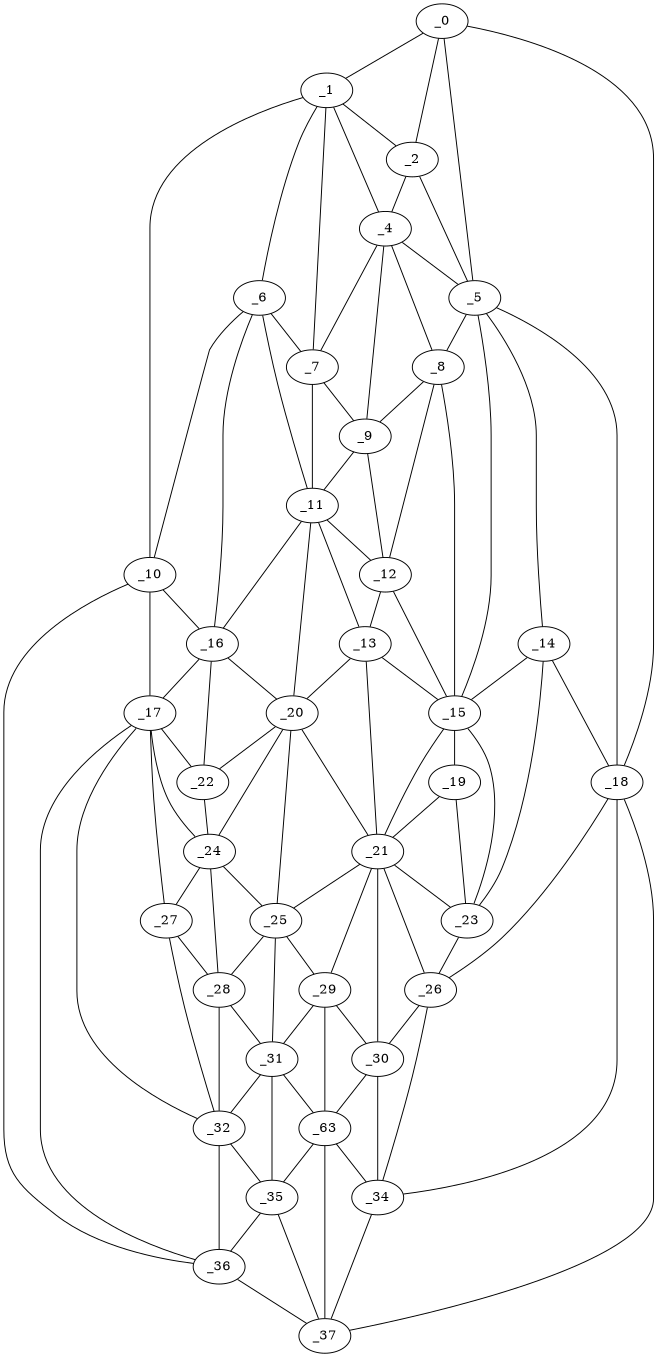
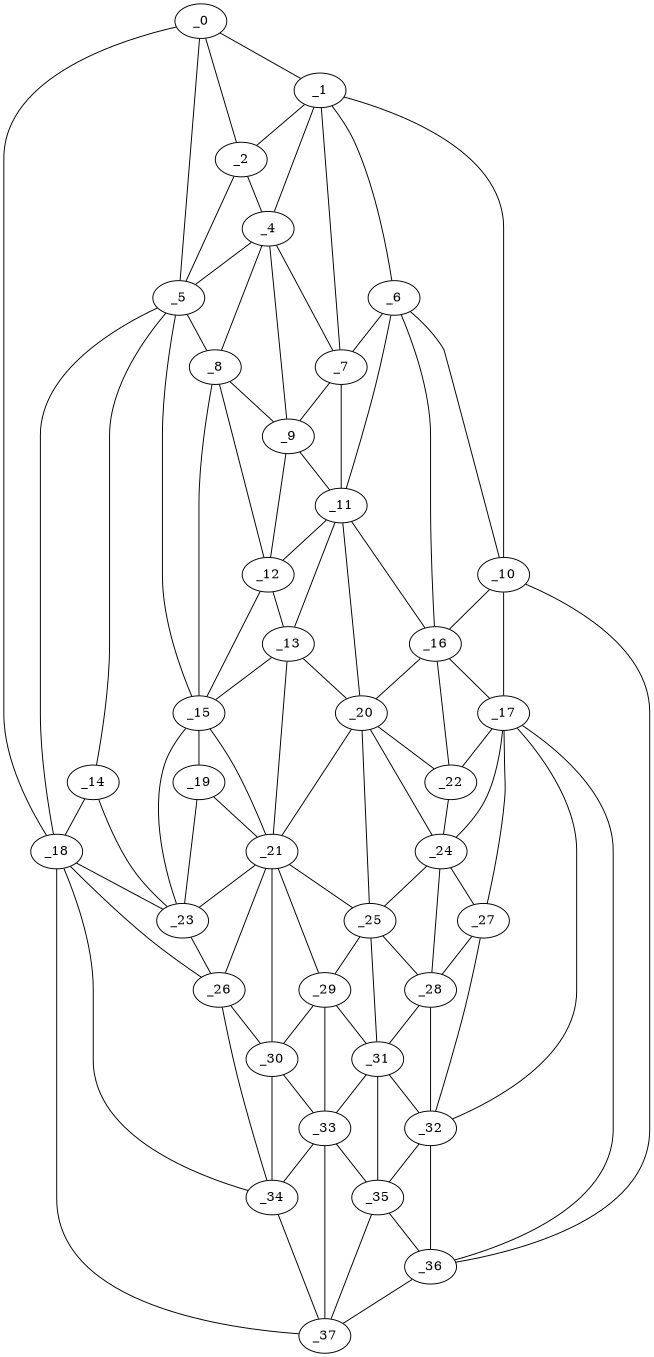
(499, 679) -> none
none -> (120, 886)
(325, 1128) -> (325, 1128)
